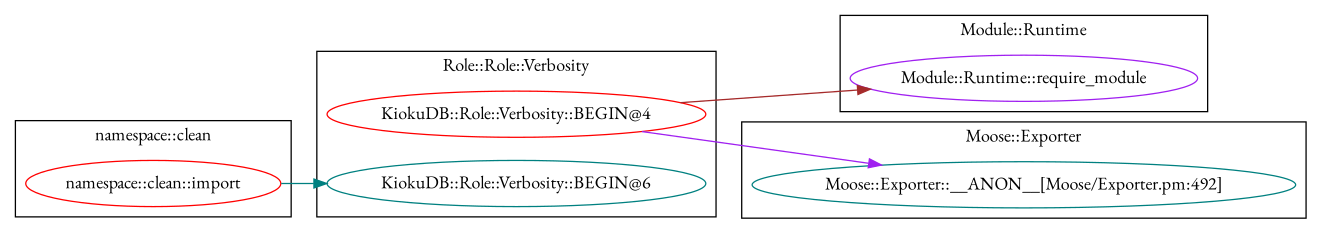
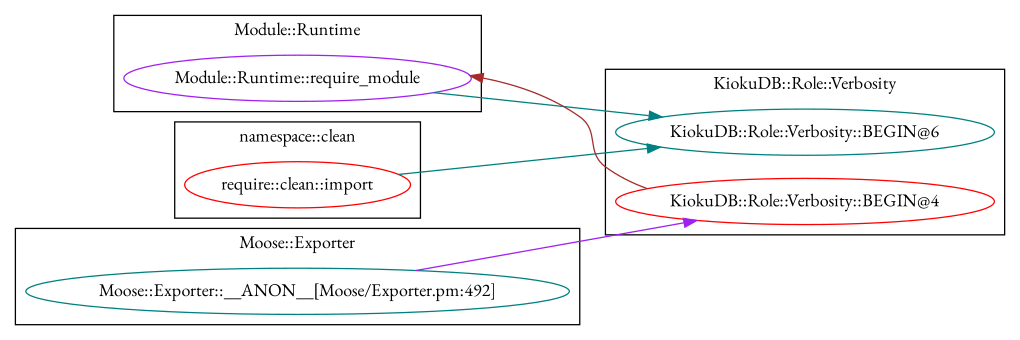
(516, 66) -> (805, 84)
none -> (541, 104)
(755, 147) -> (550, 247)
(153, 184) -> (298, 185)
